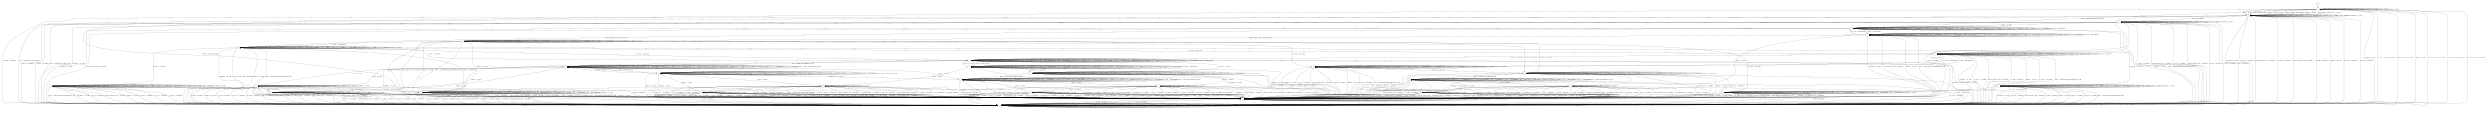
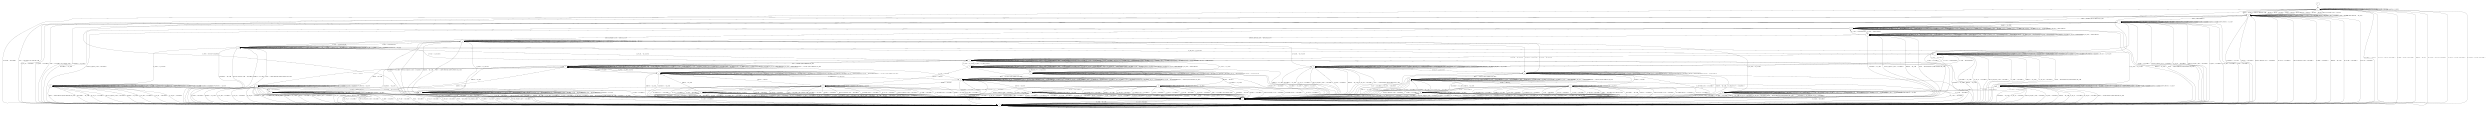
(381, 53) -> (350, 45)
(1728, 78) -> (1634, 77)
(1059, 83) -> (892, 85)
